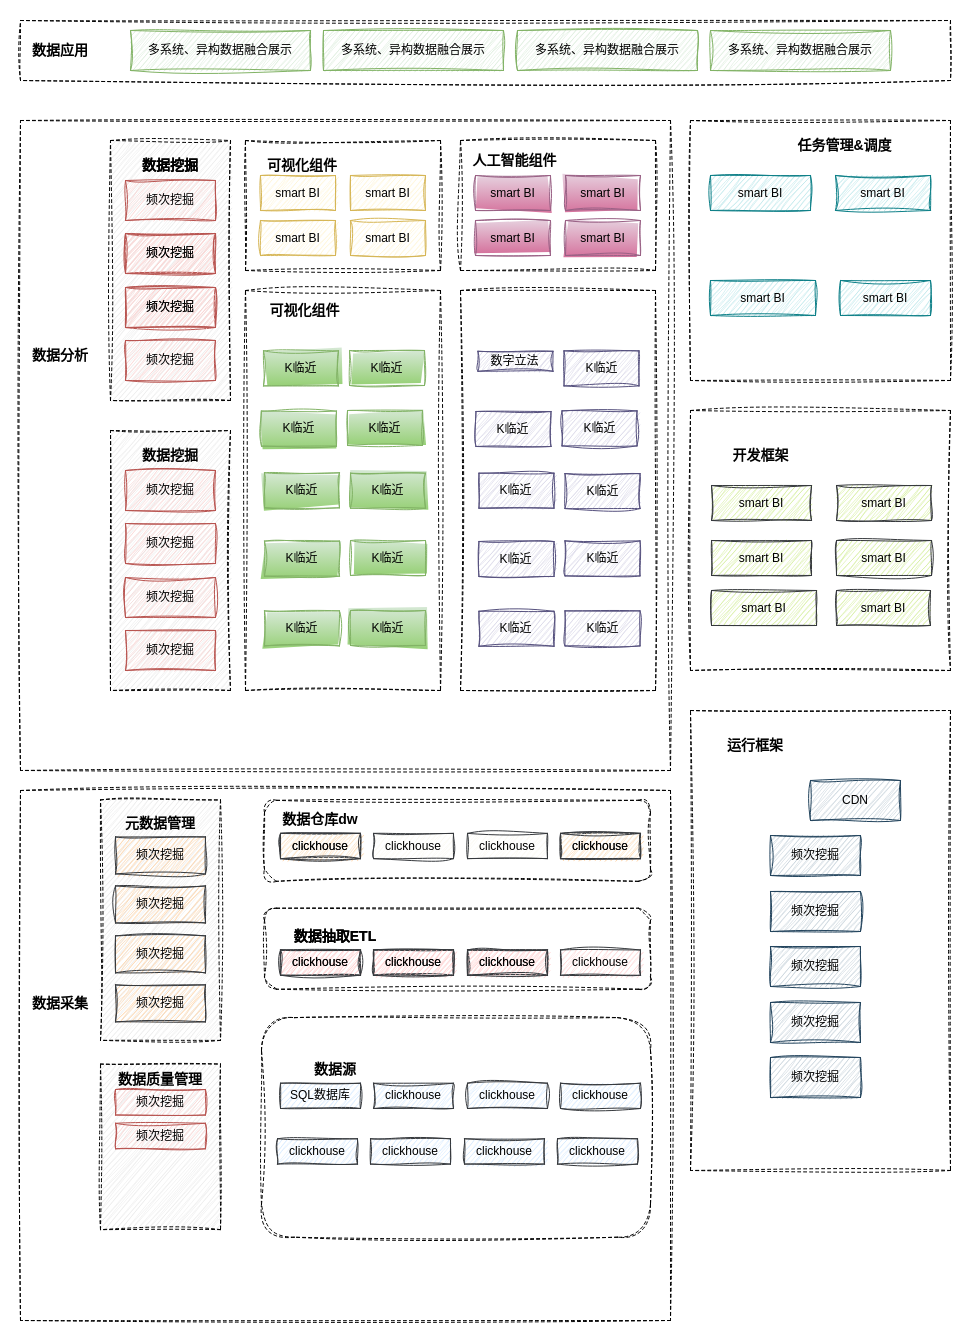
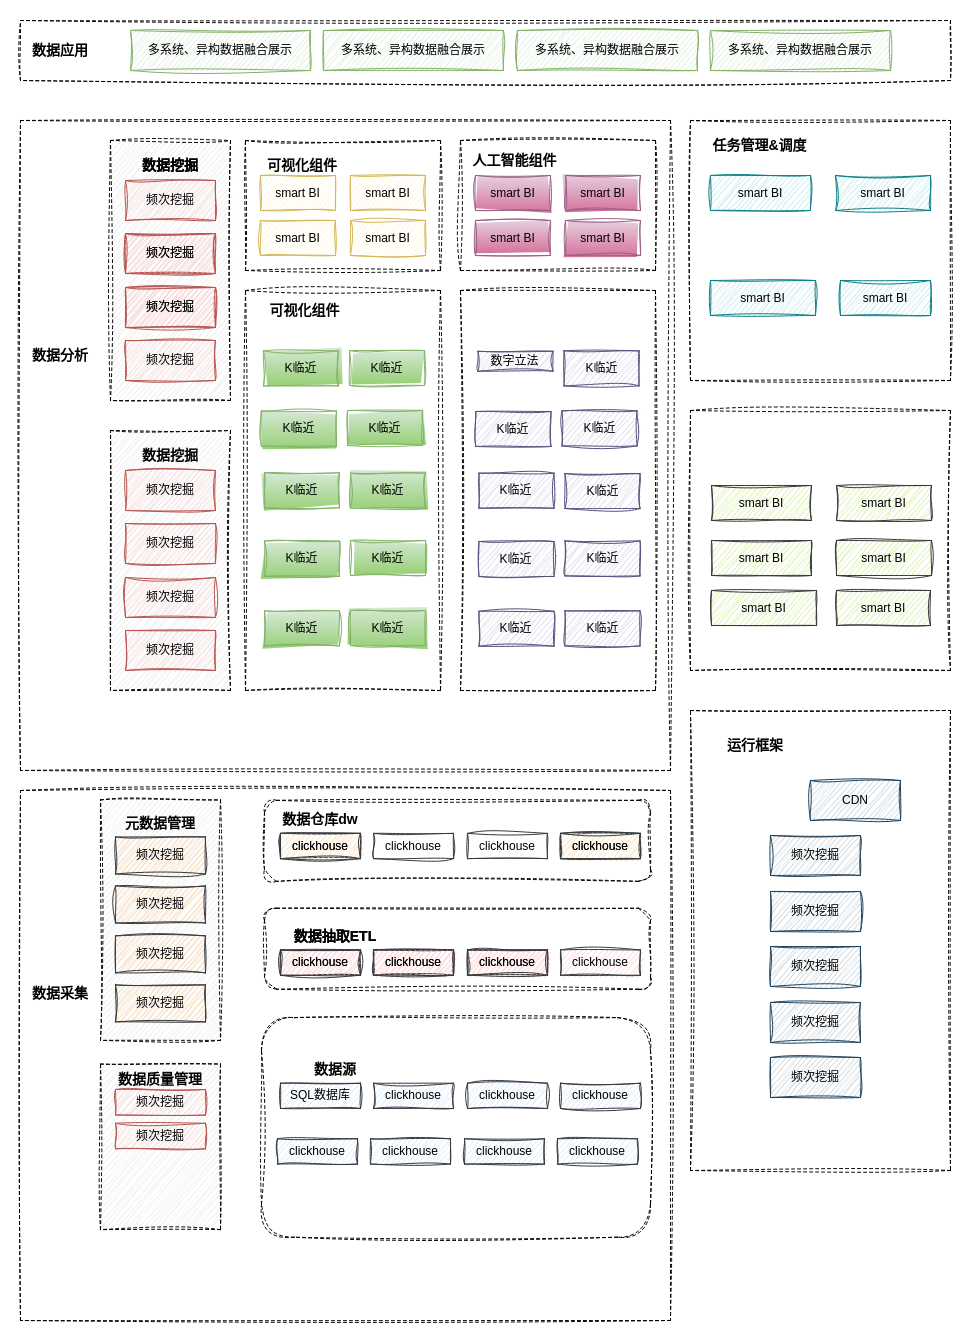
(845, 146) -> (760, 146)
(761, 456) -> none
(61, 1003) -> (61, 993)
